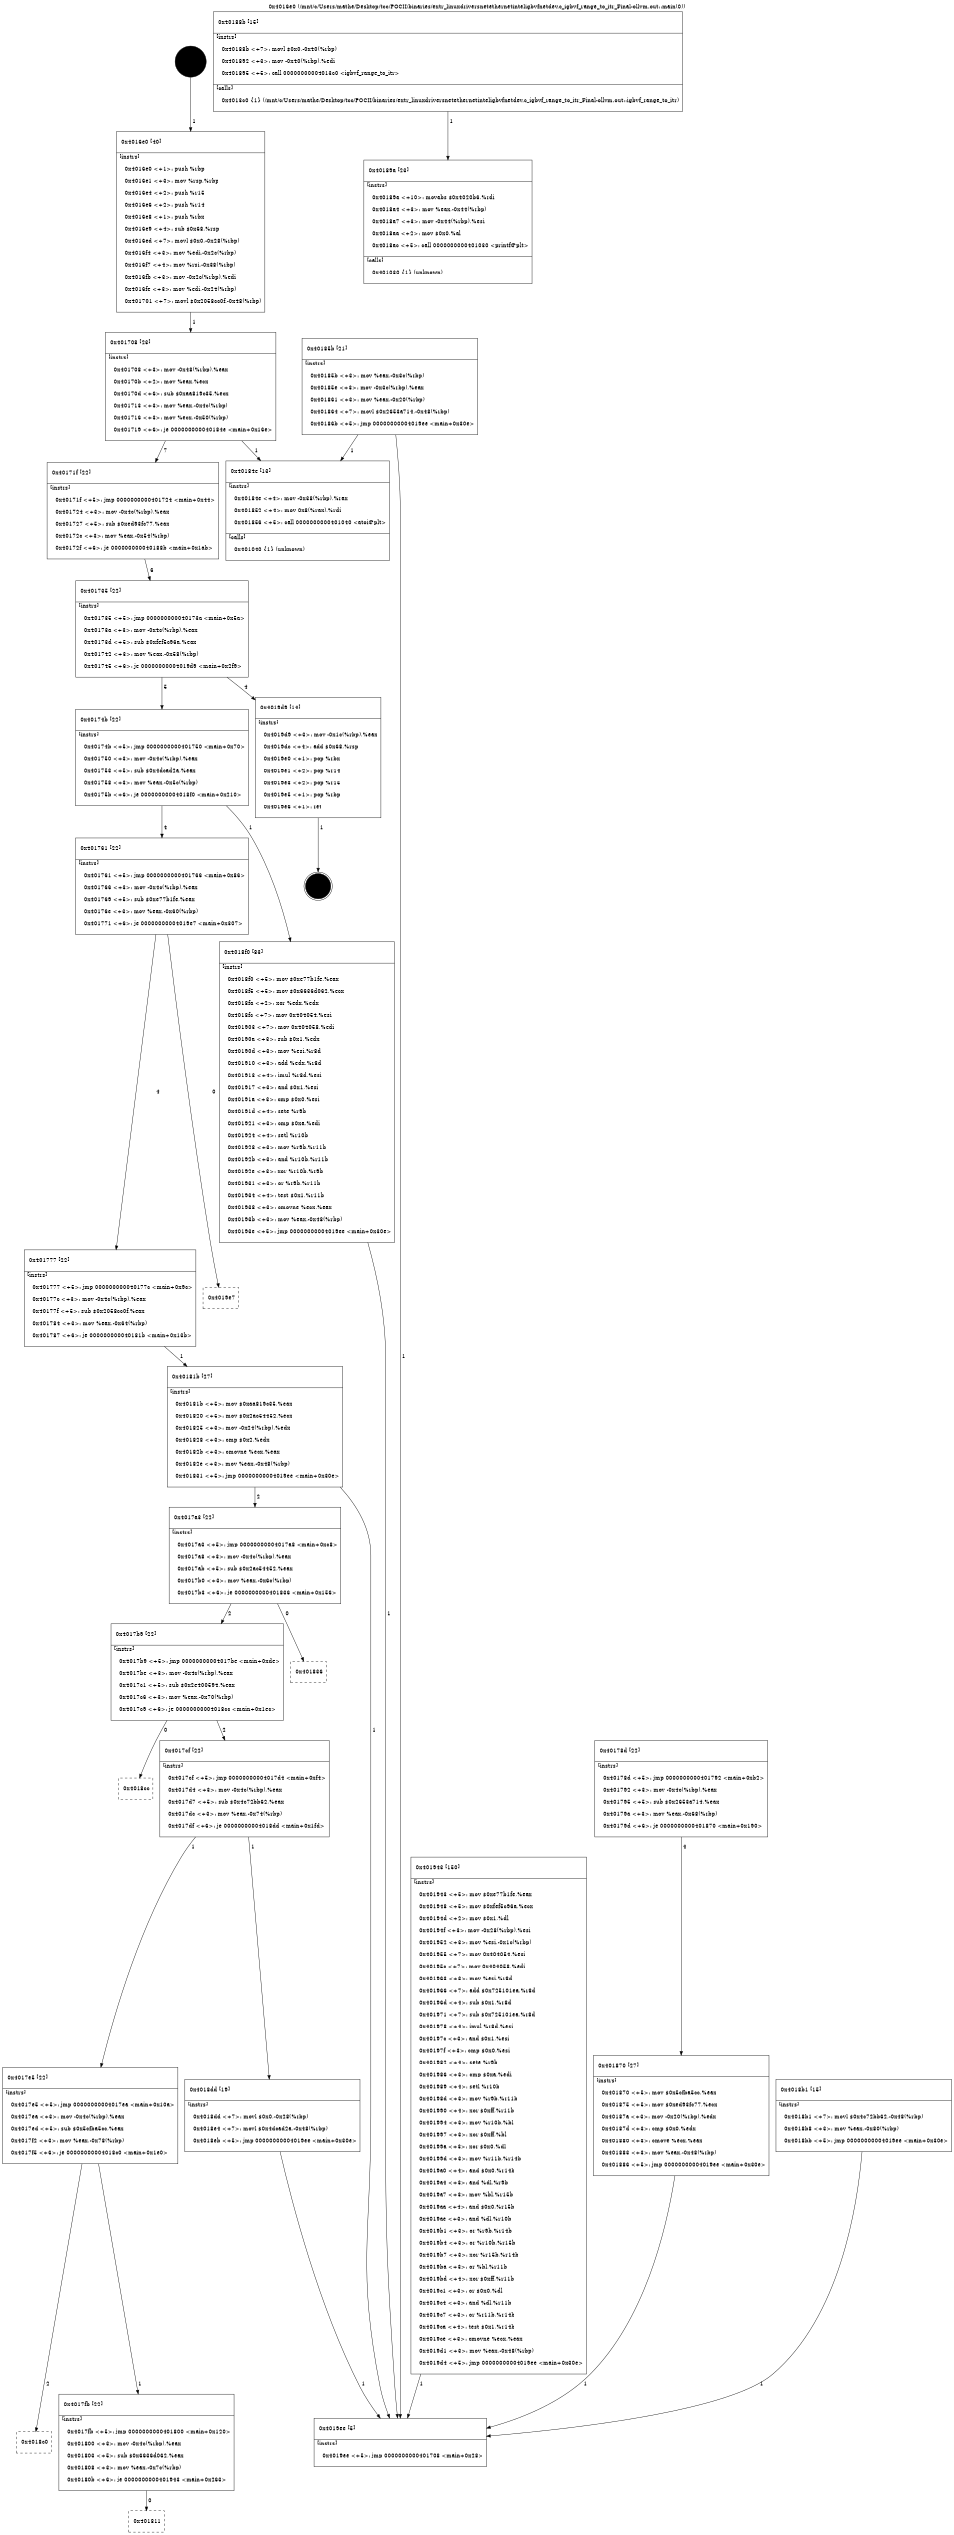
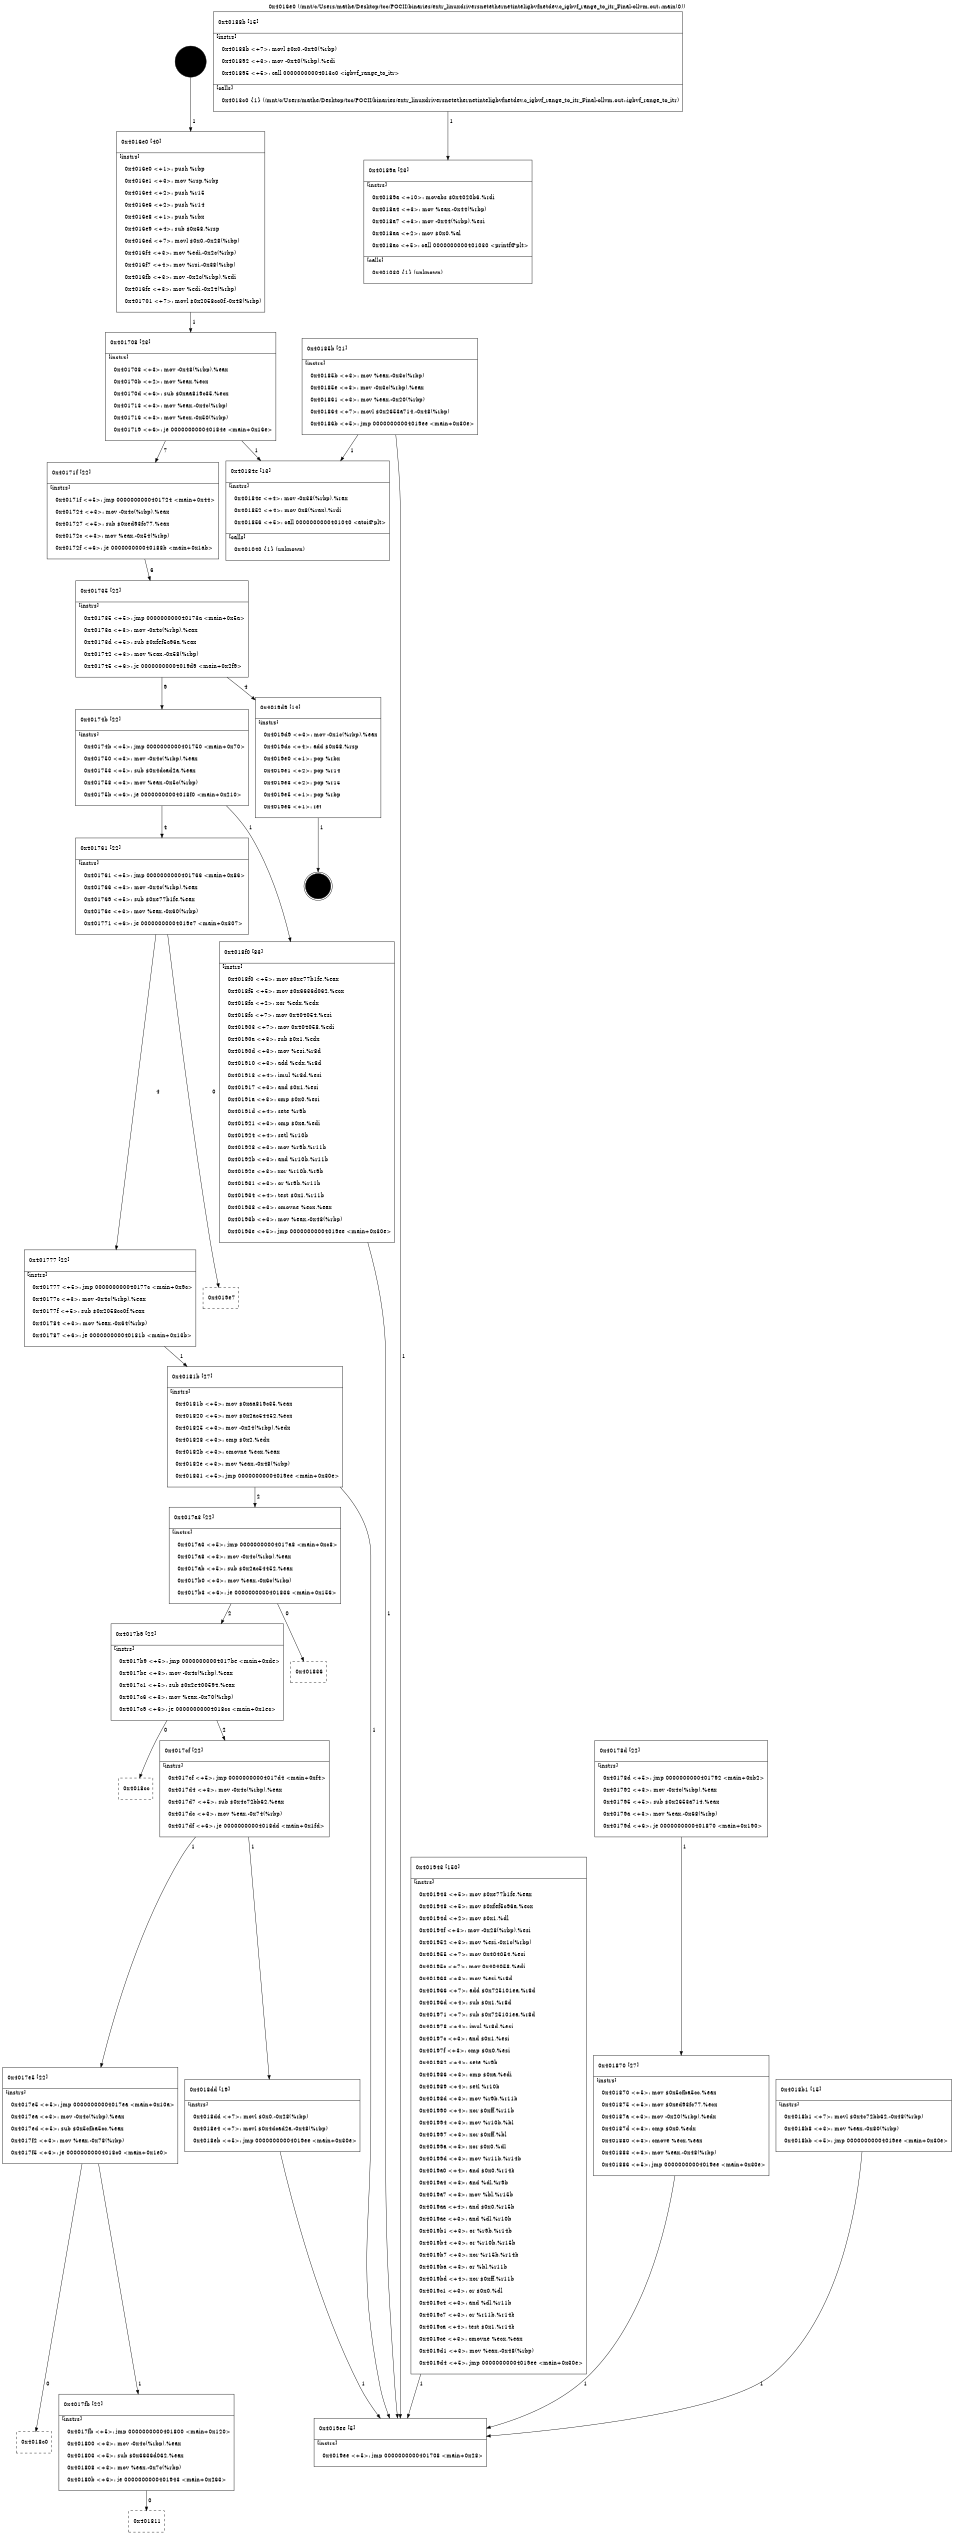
(165, 687) -> (165, 687)
(684, 1847) -> (684, 1847)
(47, 2384) -> (47, 2384)
